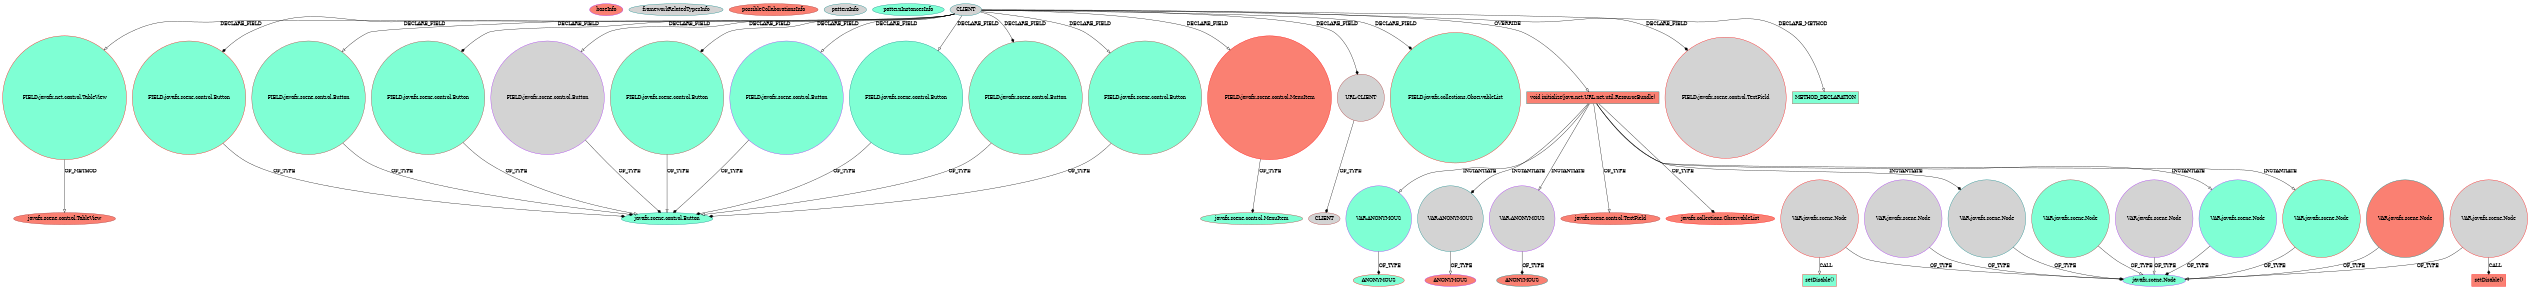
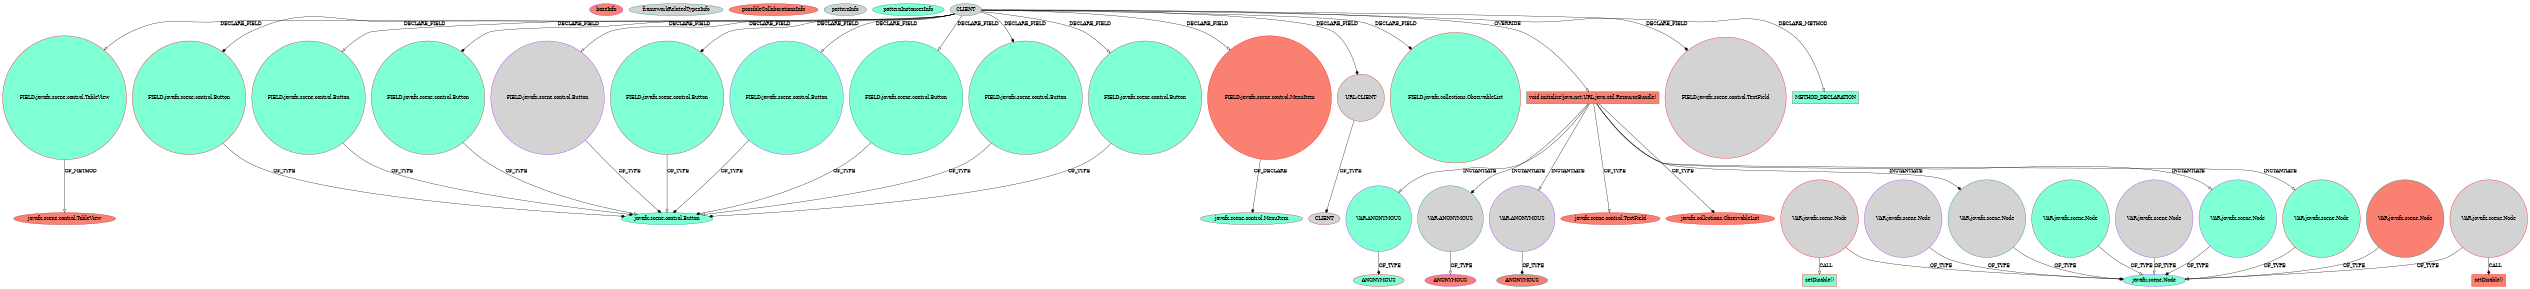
(65, 98) -> (65, 98)
(1593, 98) -> (1593, 98)
(1270, 171) -> (1270, 171)
